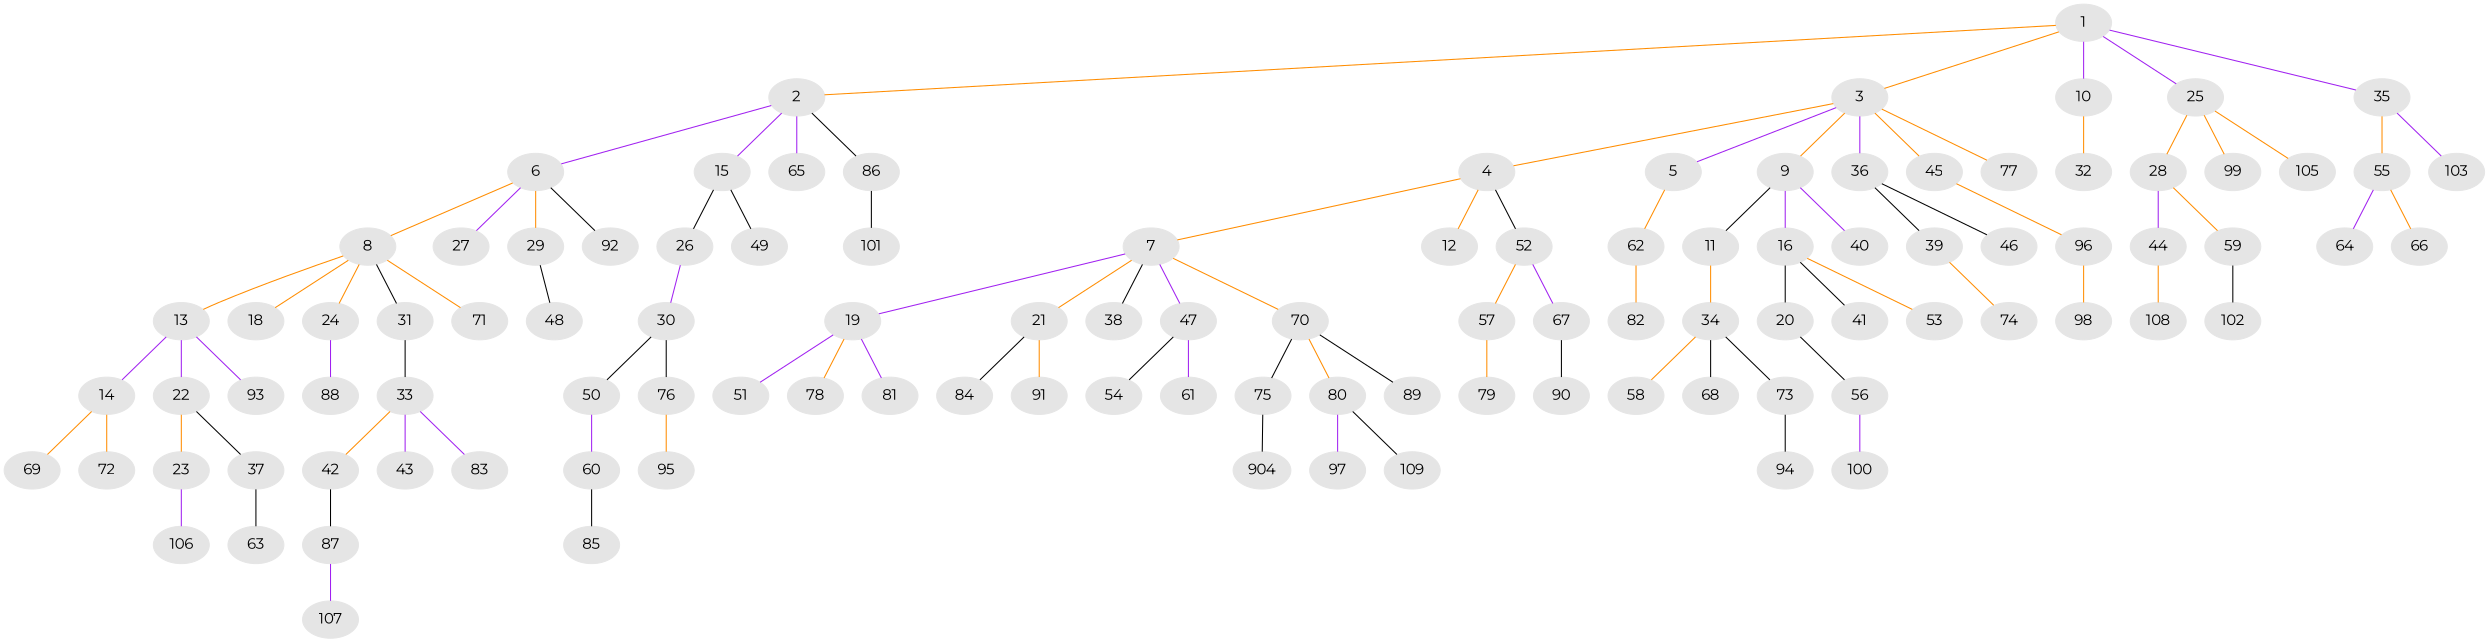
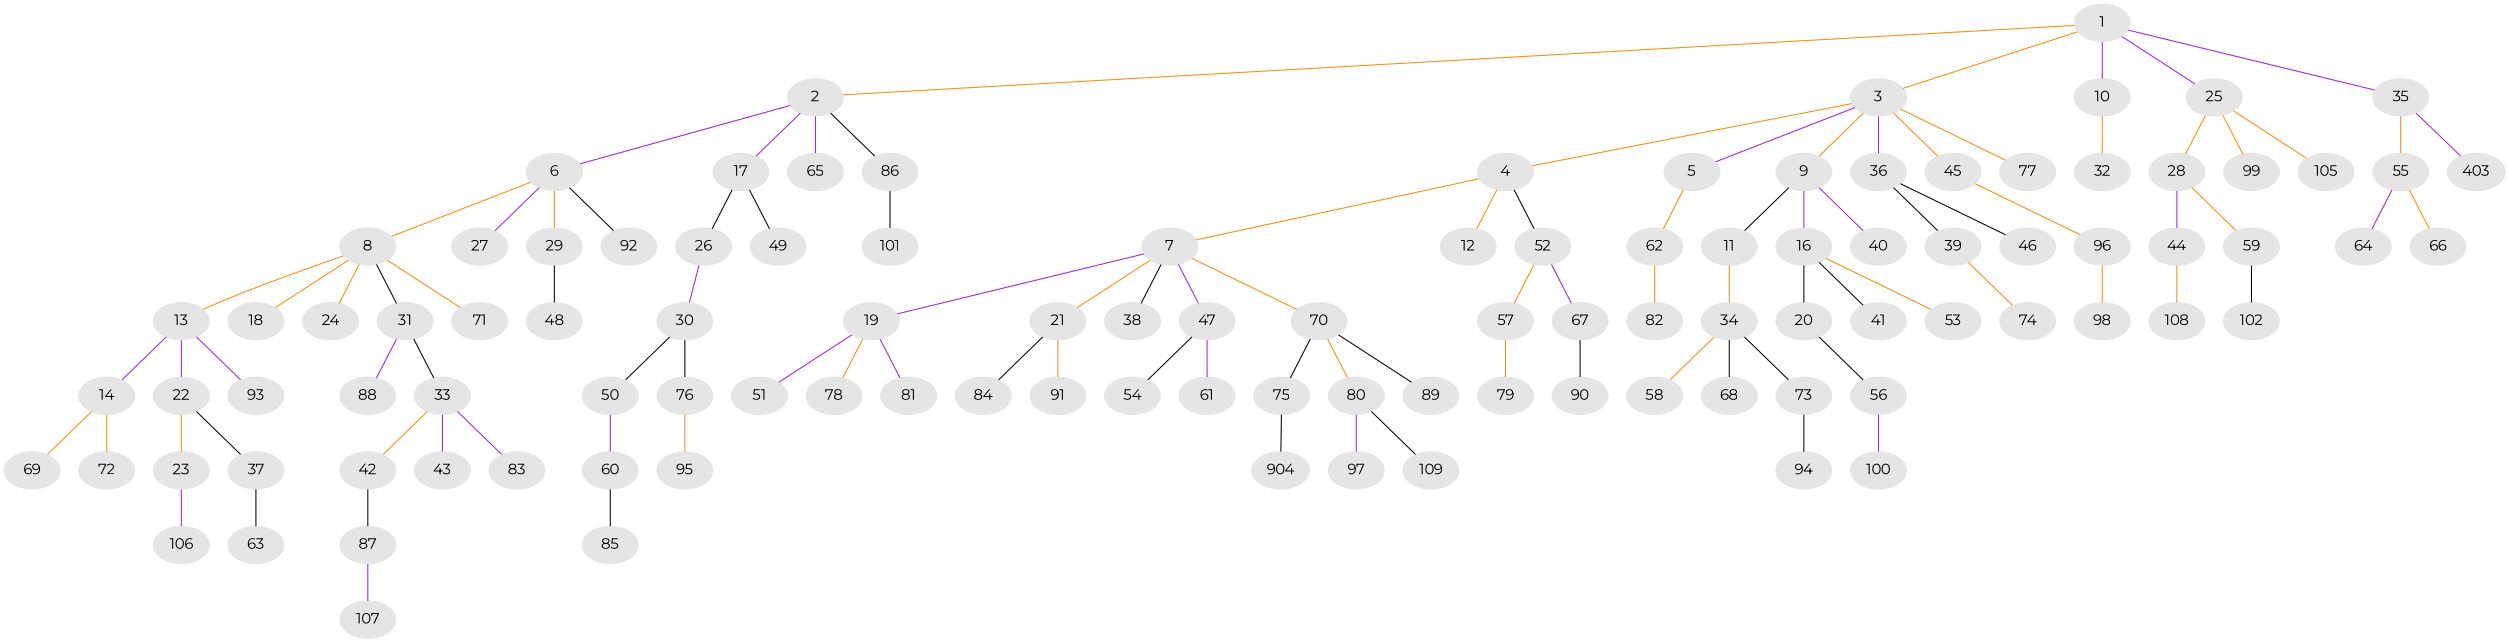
(722, 172) -> (741, 172)
(2457, 172) -> (2476, 172)
(331, 359) -> (386, 359)
